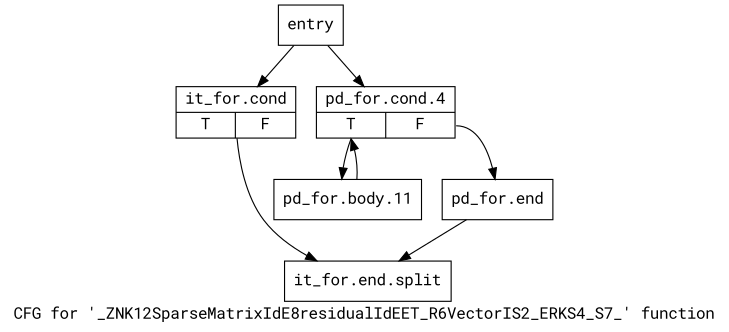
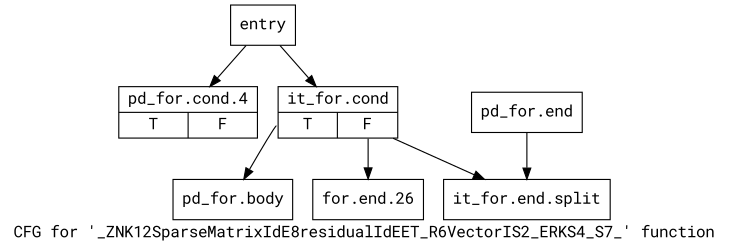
(481, 141) -> none
none -> (233, 200)
(348, 200) -> none
none -> (368, 200)
